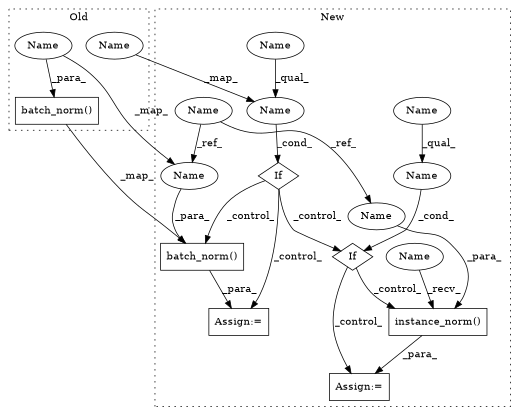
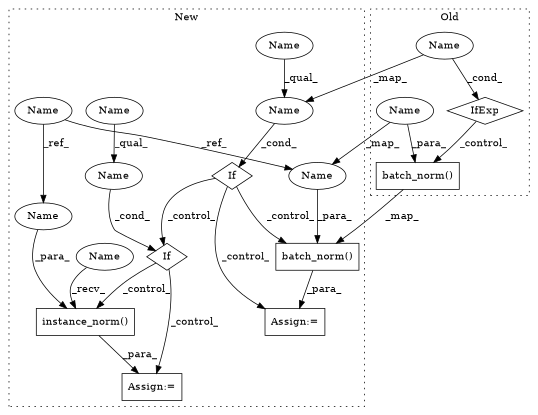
none -> (485, 111)
